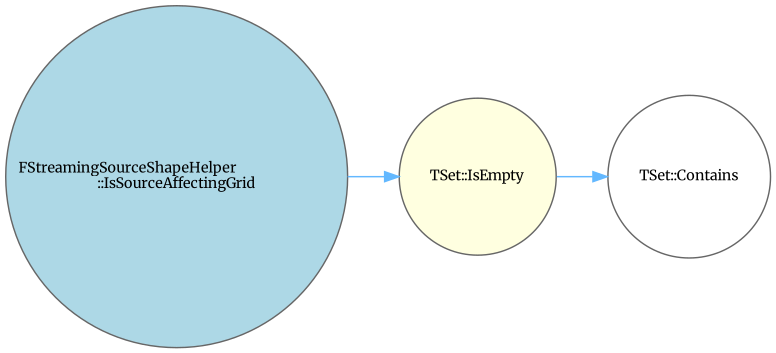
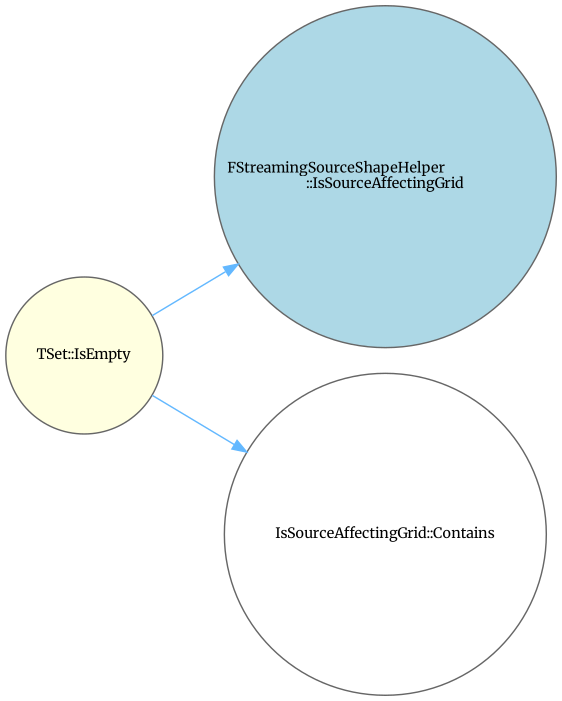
(366, 177) -> (189, 294)
(689, 177) -> (385, 534)
